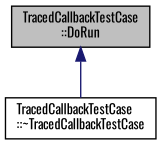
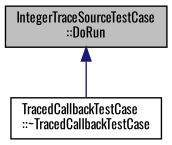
(81, 27) -> (86, 27)
